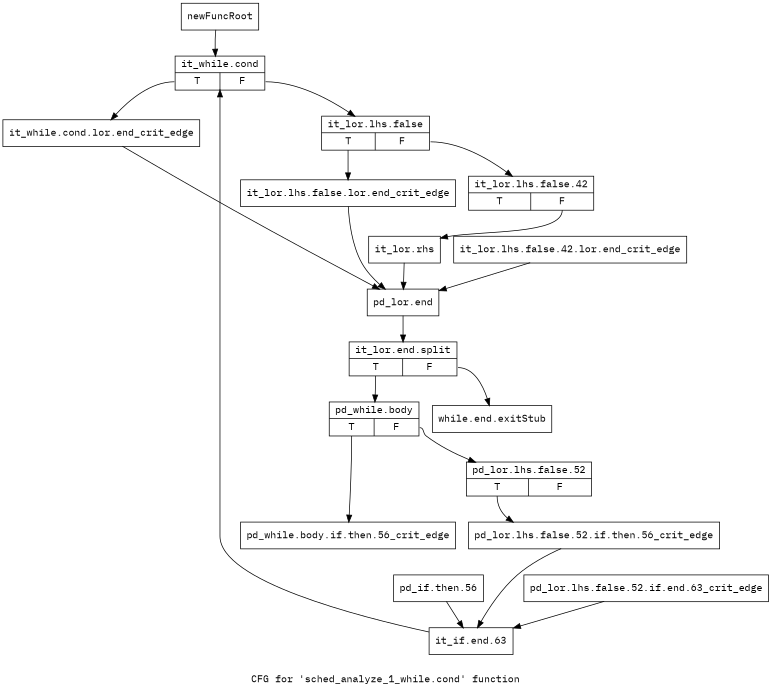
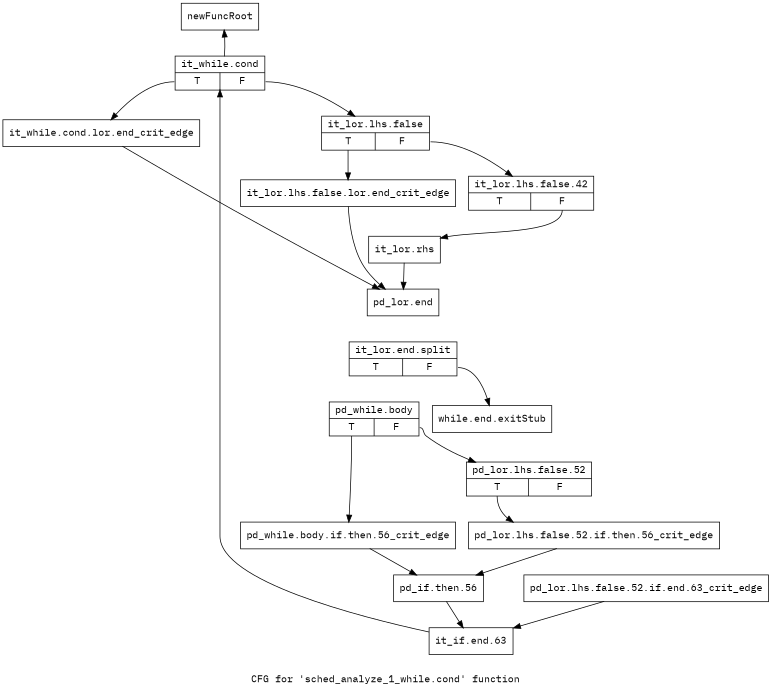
(215, 39) -> (225, 47)
(570, 250) -> none
(403, 325) -> none
(375, 385) -> none
none -> (390, 560)
(514, 578) -> (520, 561)
